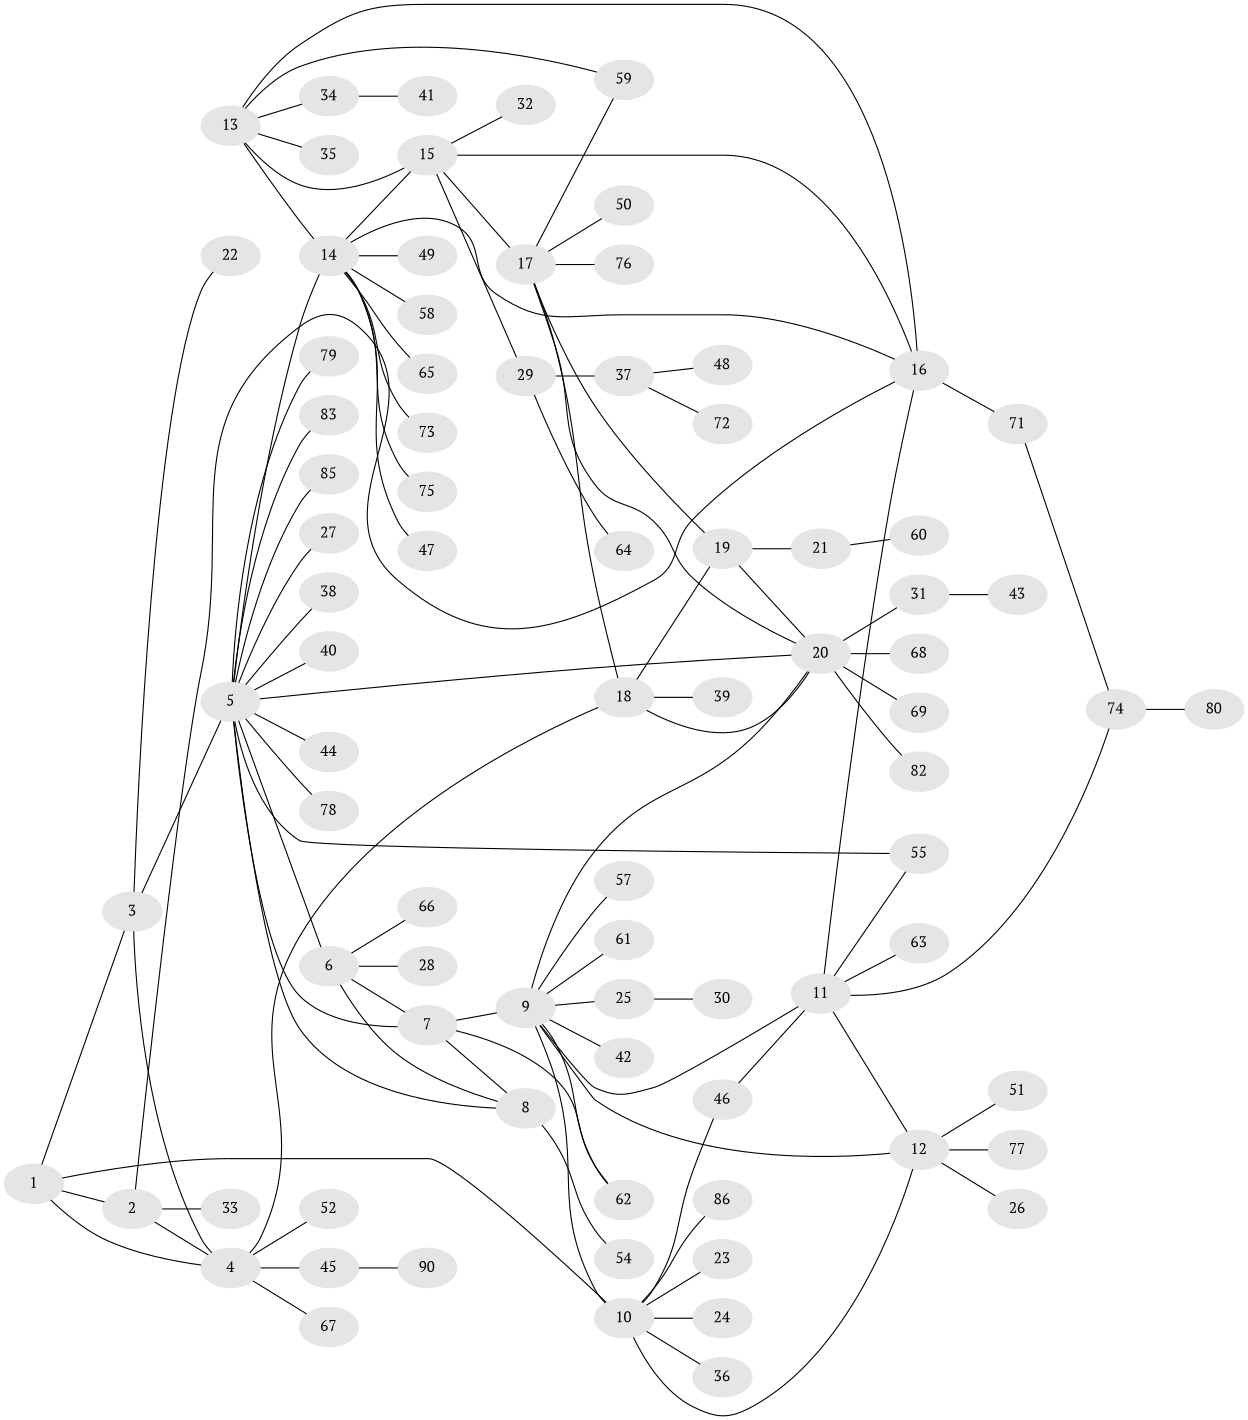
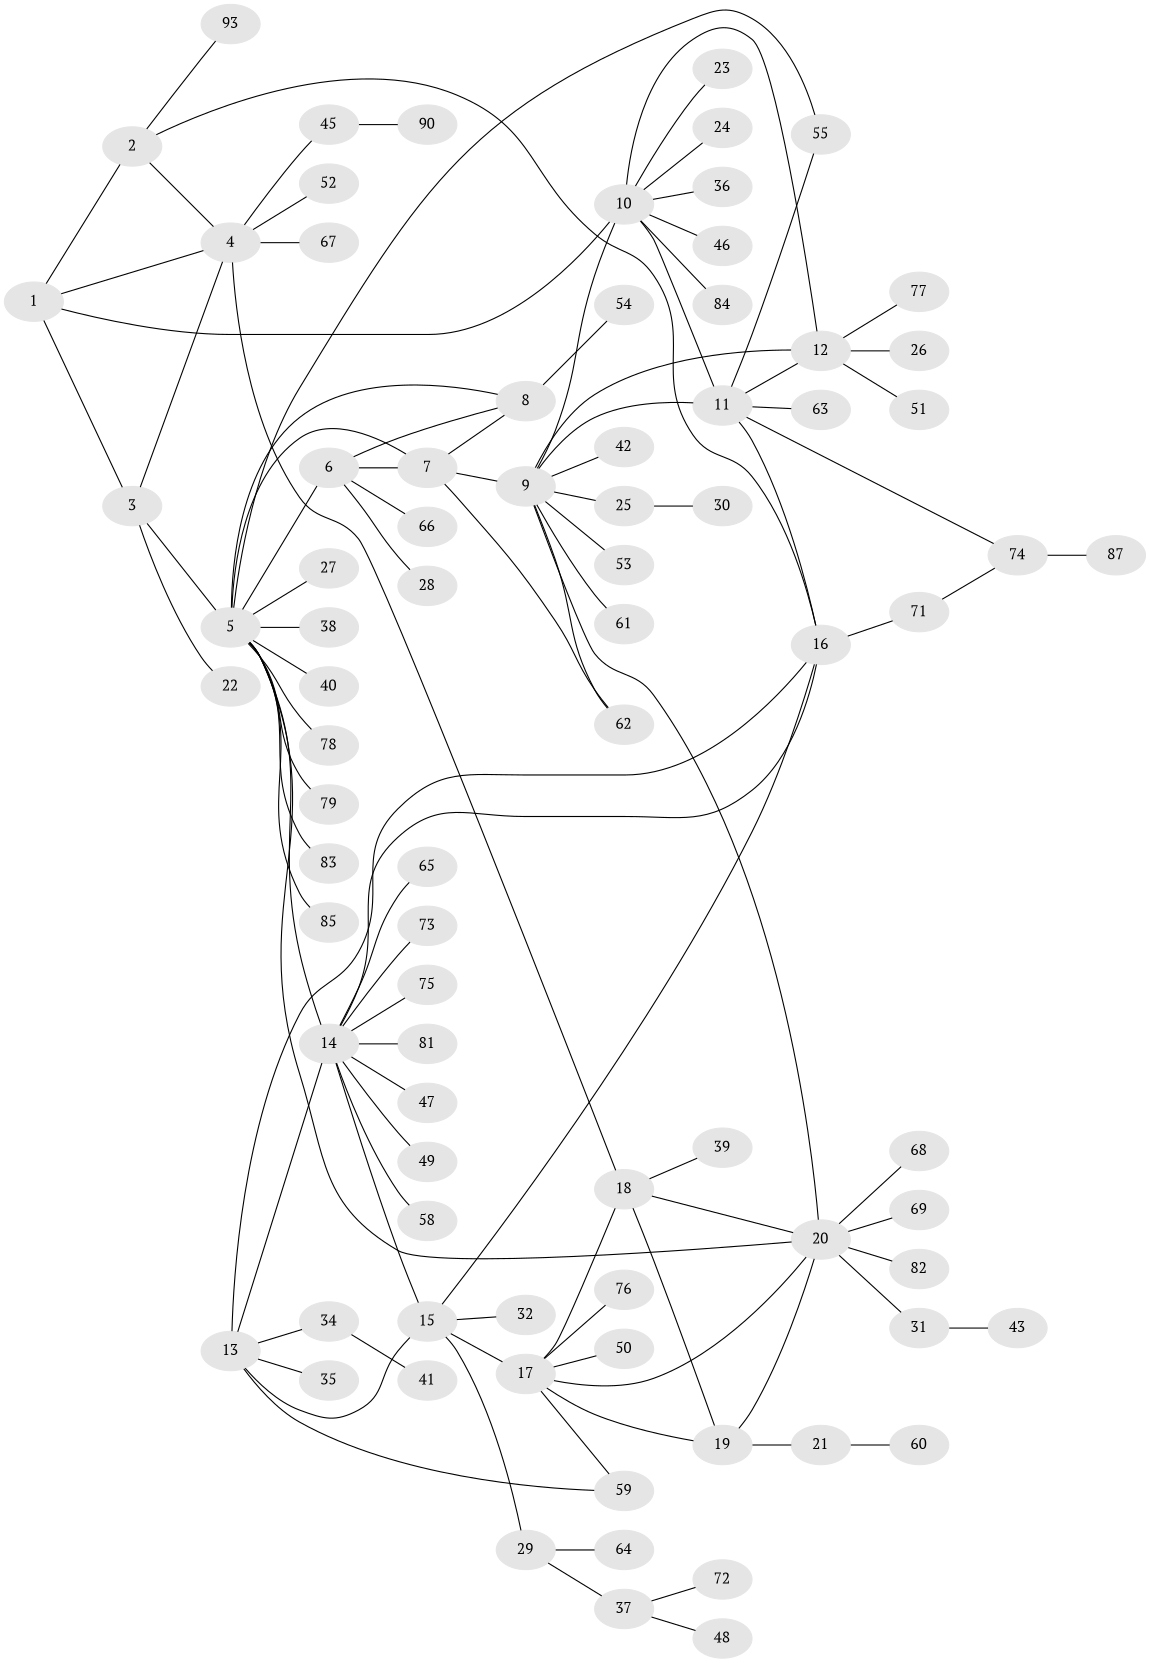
(1214, 709) -> (1116, 555)
(329, 752) -> none
(624, 881) -> (624, 565)
none -> (427, 1044)
(772, 1047) -> (680, 302)
(723, 1200) -> (723, 305)
(231, 1209) -> (231, 24)
